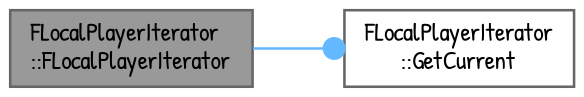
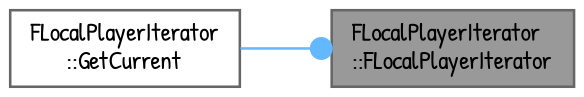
(288, 48) -> (276, 48)
